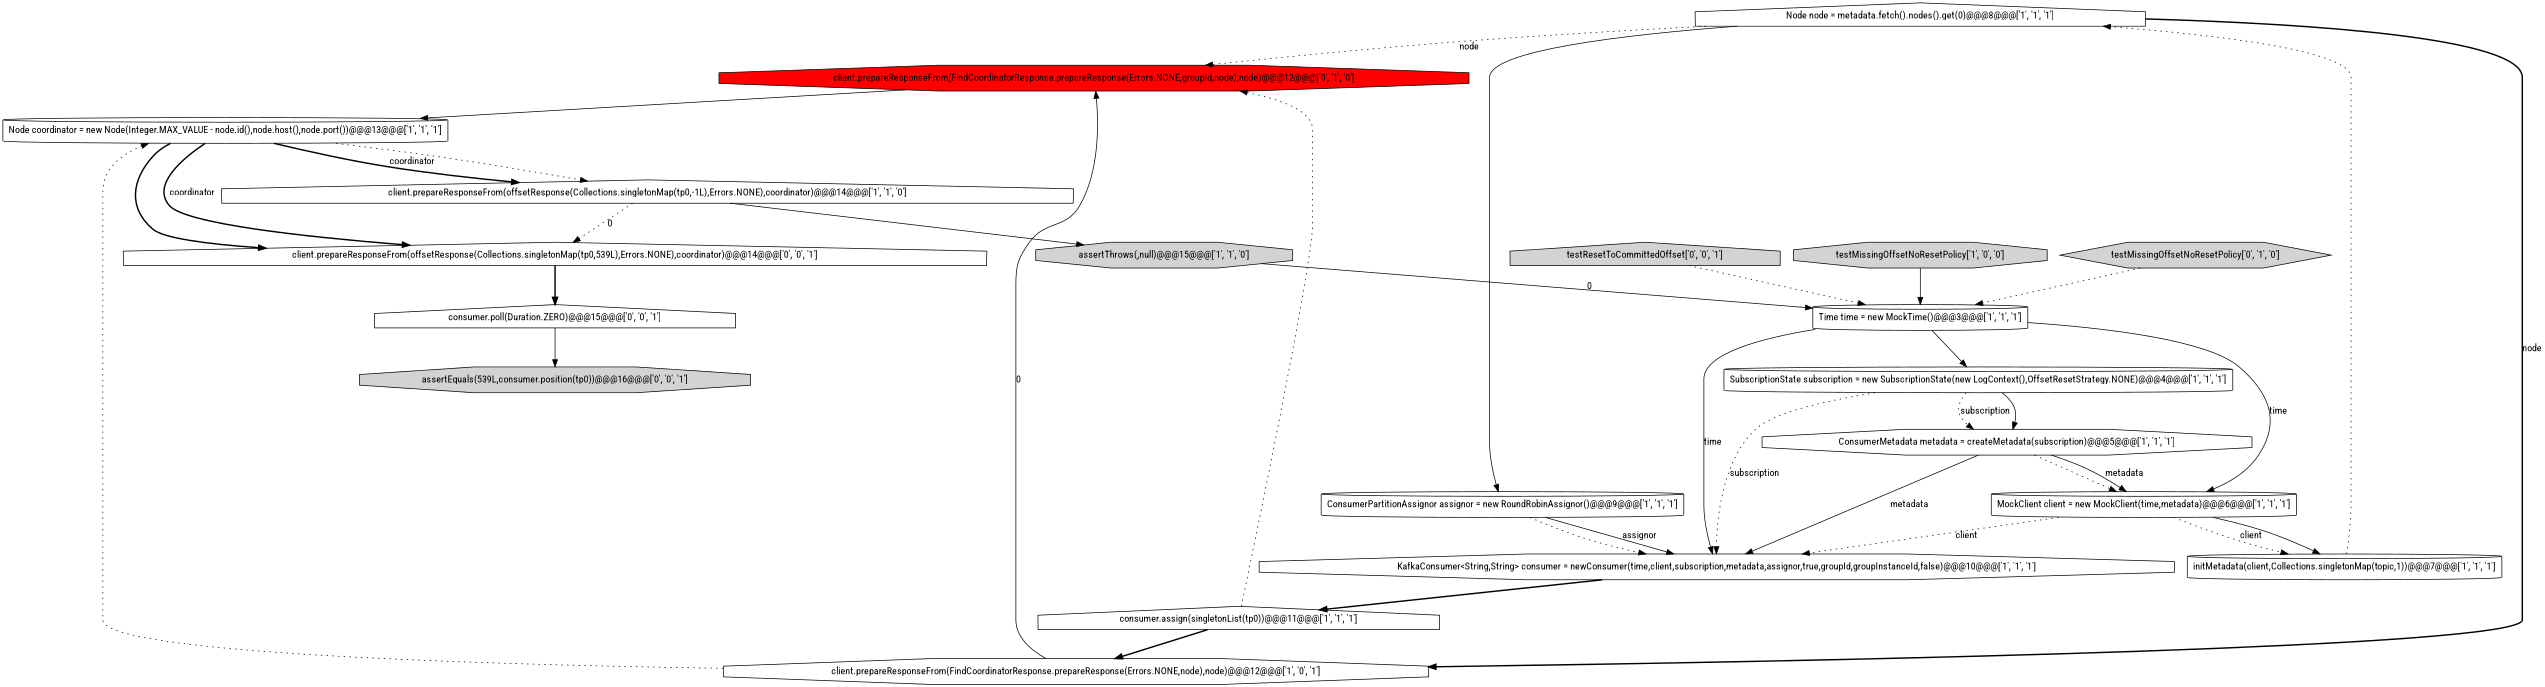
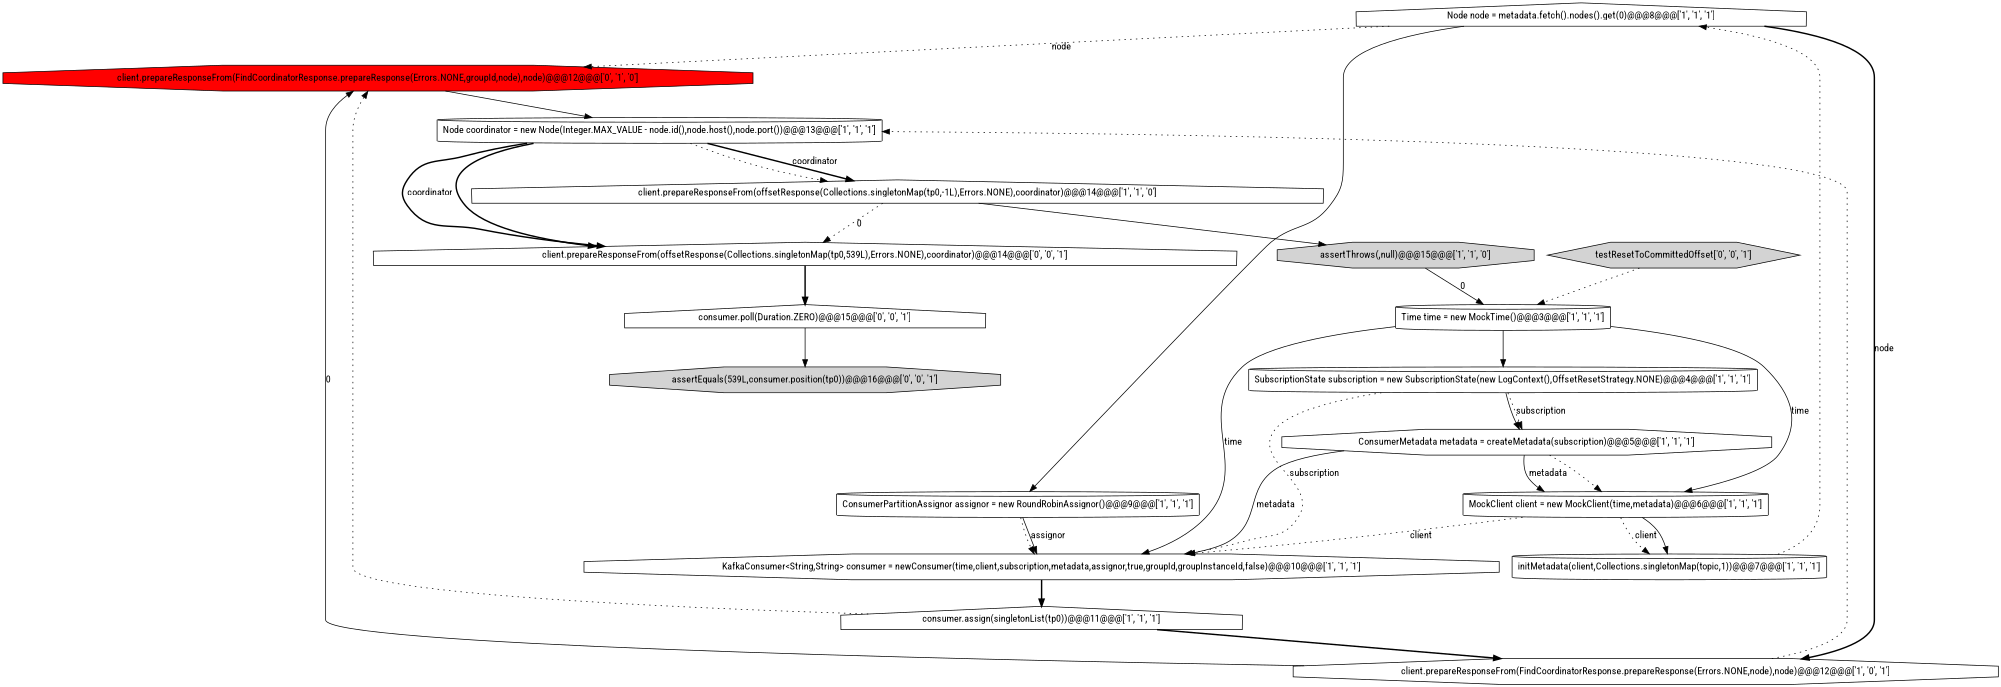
(1645, 255) -> (1674, 255)
(1920, 255) -> none
(2196, 255) -> none
